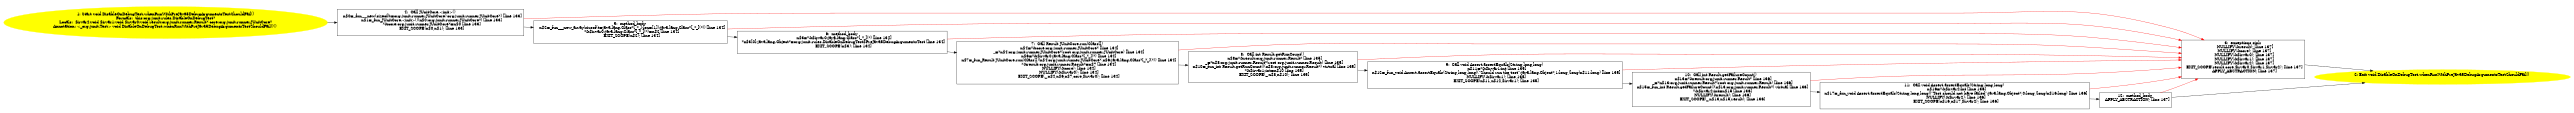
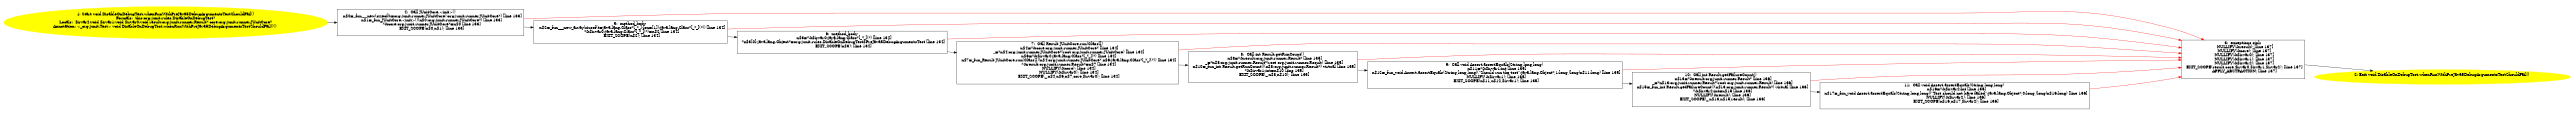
(2136, 100) -> none
